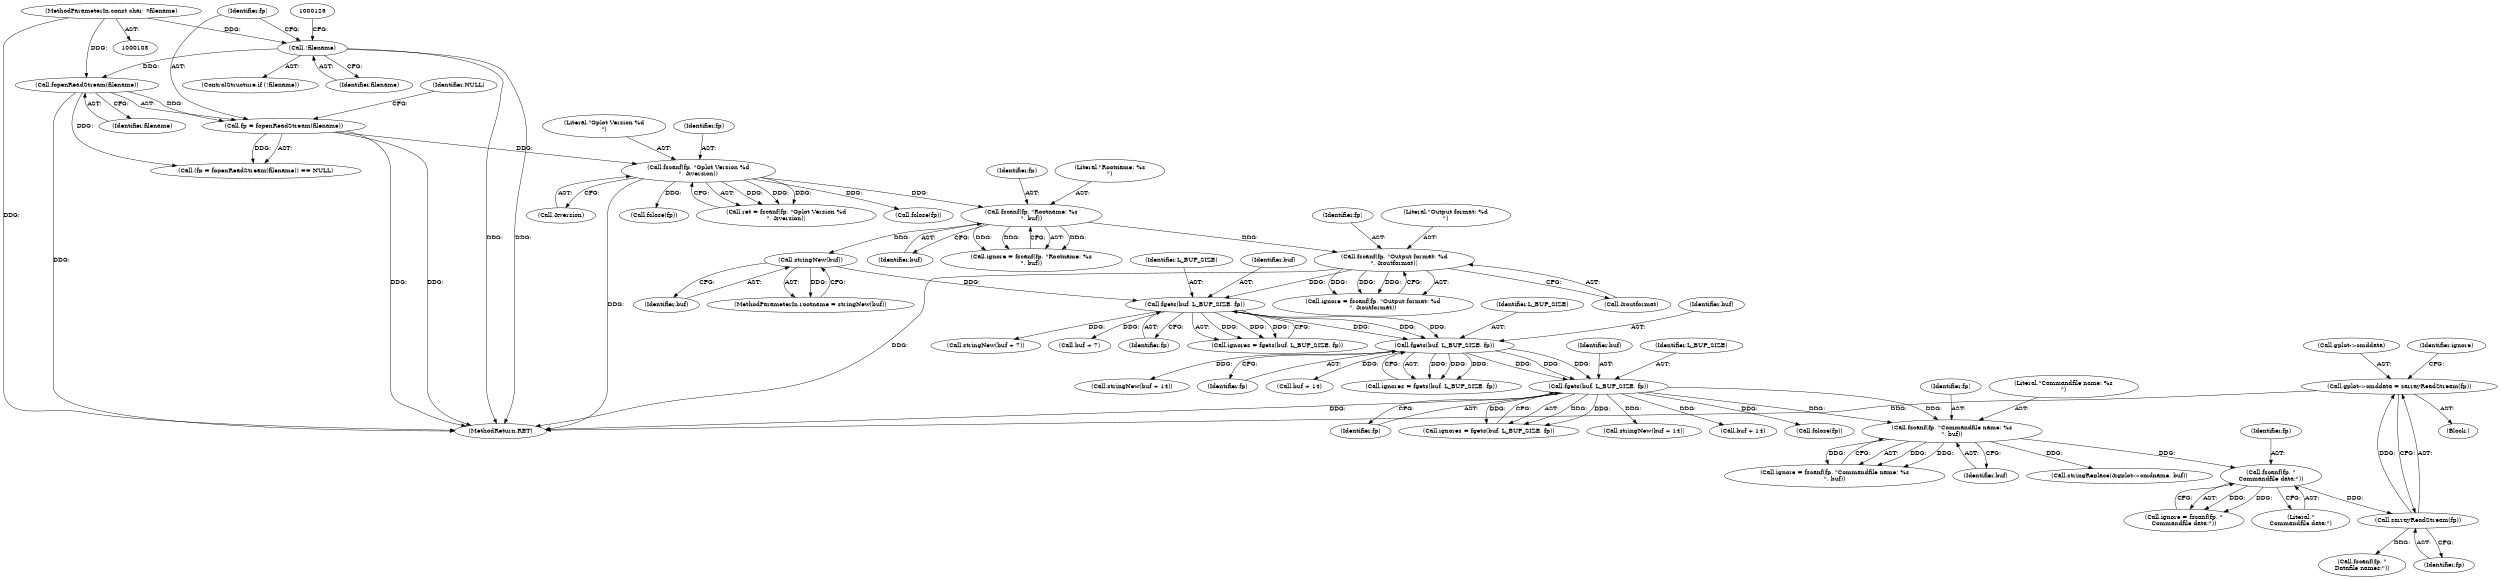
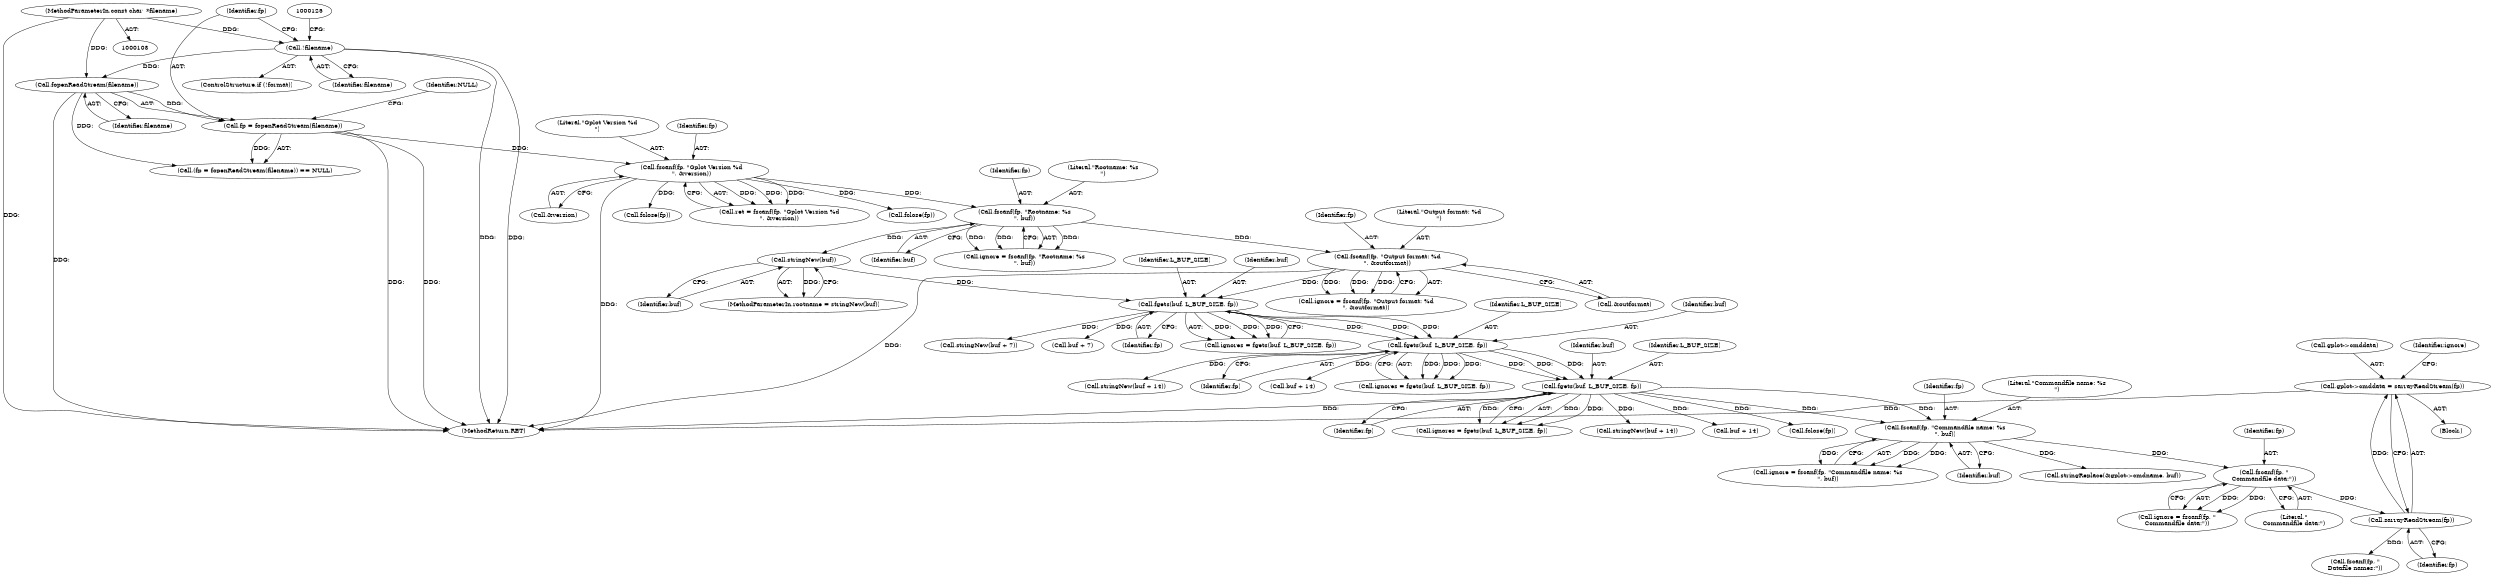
(250, 85) -> (247, 85)
